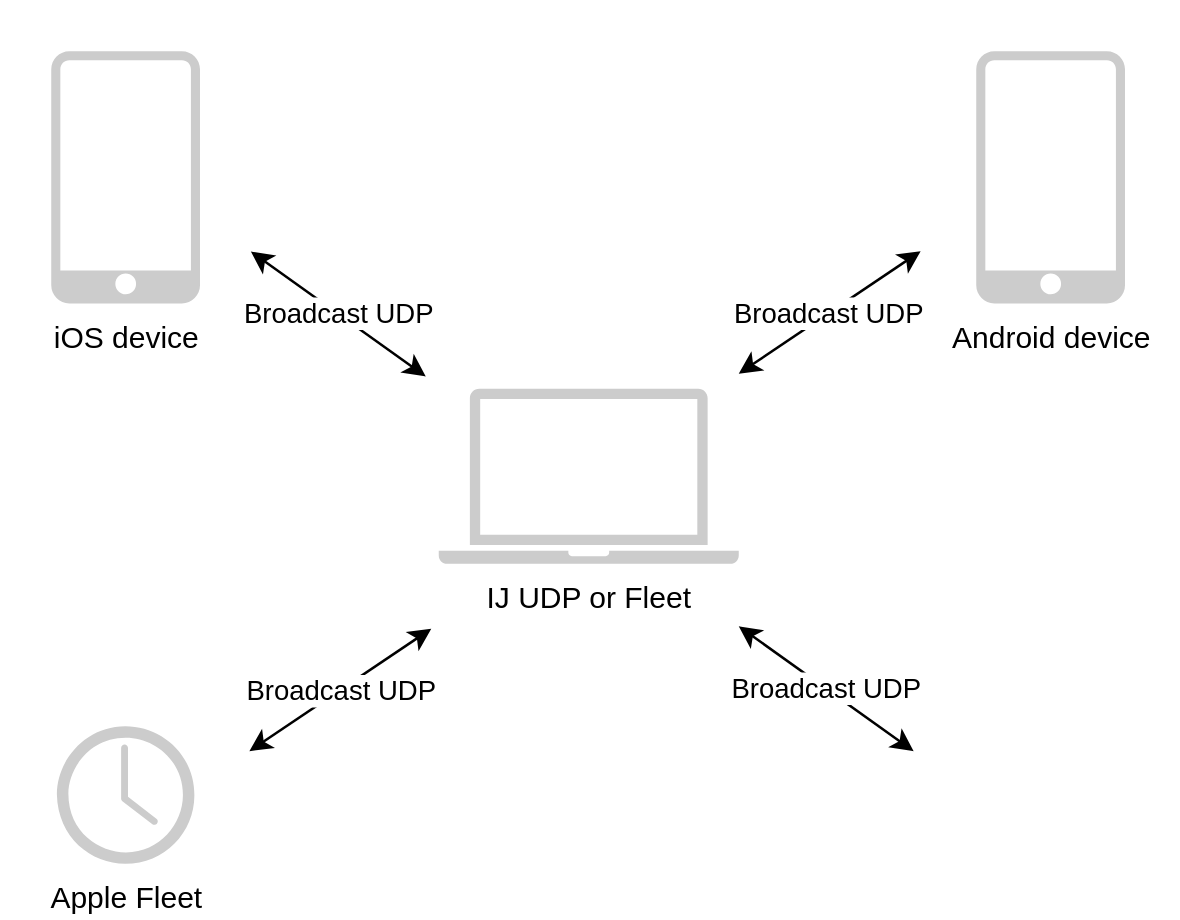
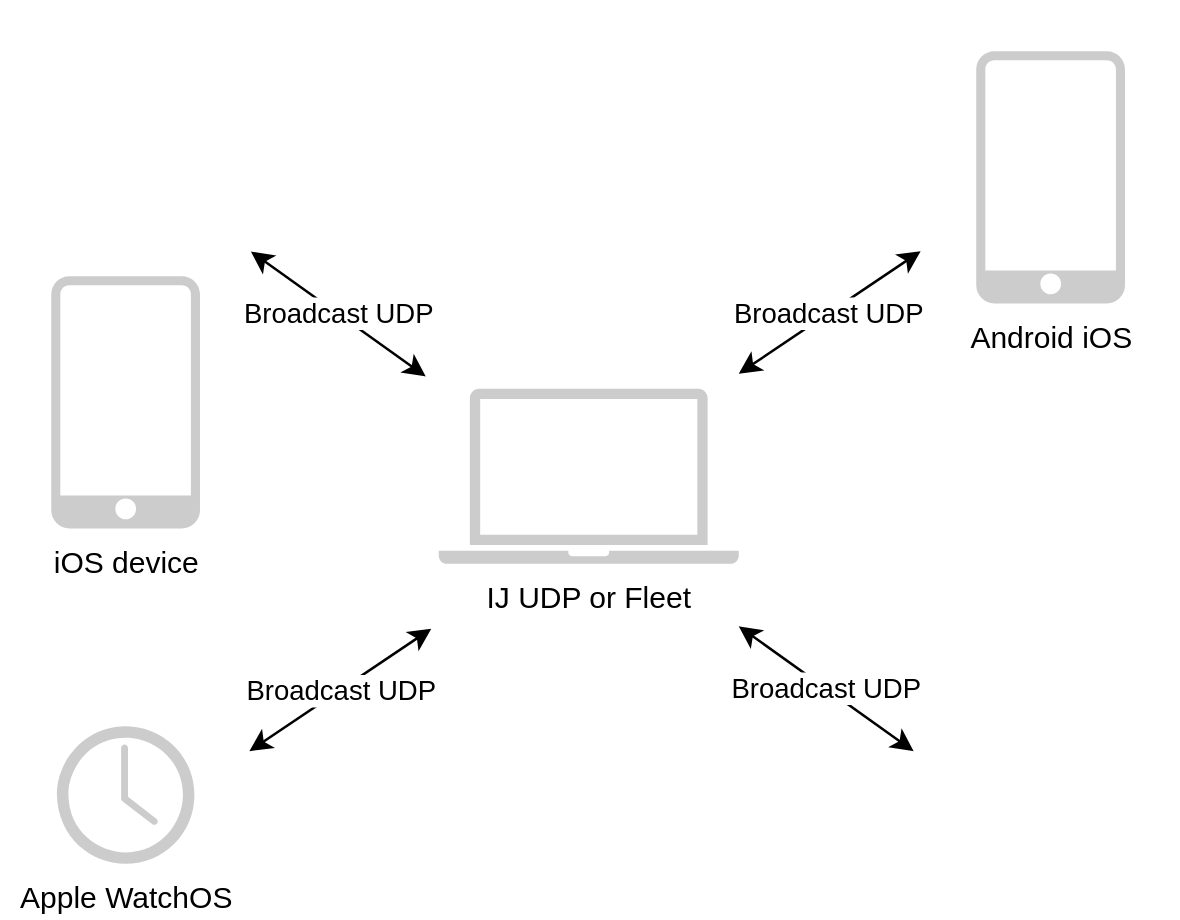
(126, 177) -> (126, 402)
(1053, 339) -> (1053, 339)
(128, 899) -> (128, 899)
